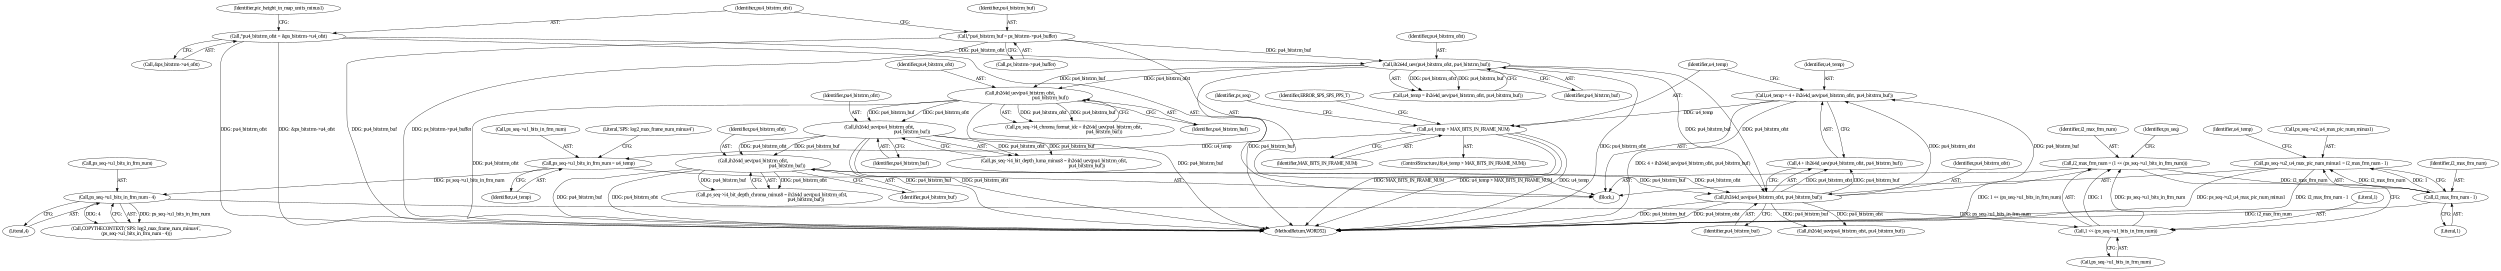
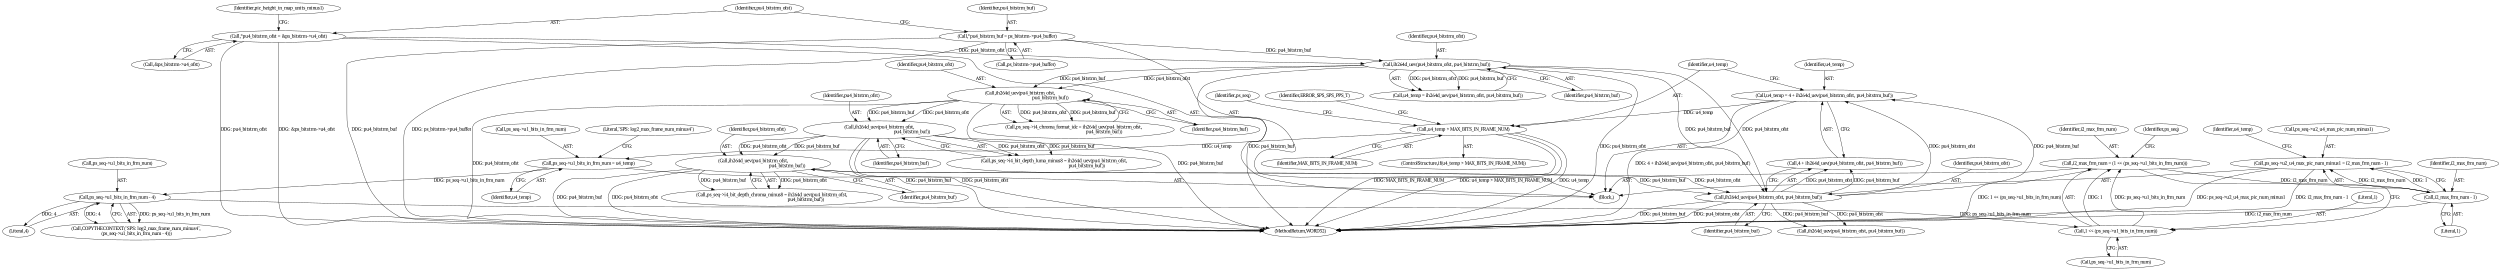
(49, 214) -> (49, 214)
